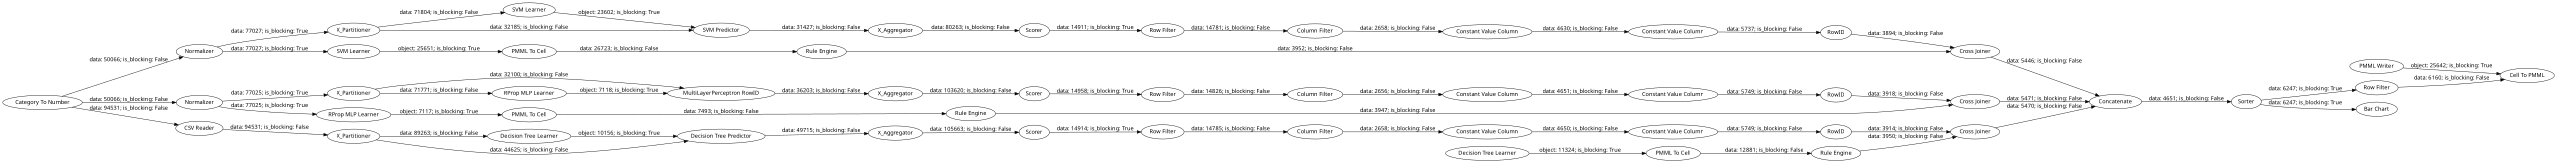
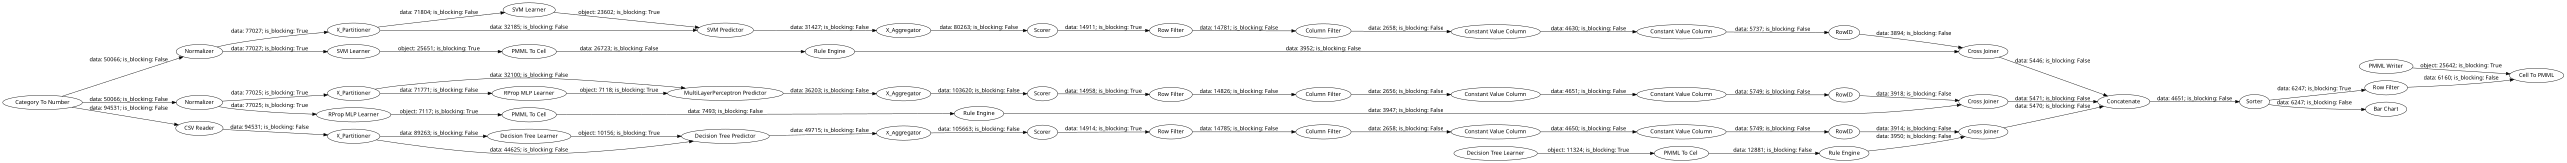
(721, 93) -> (725, 93)
(2306, 103) -> (2314, 103)
